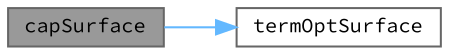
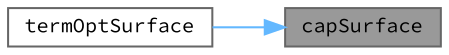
(190, 27) -> (239, 27)
